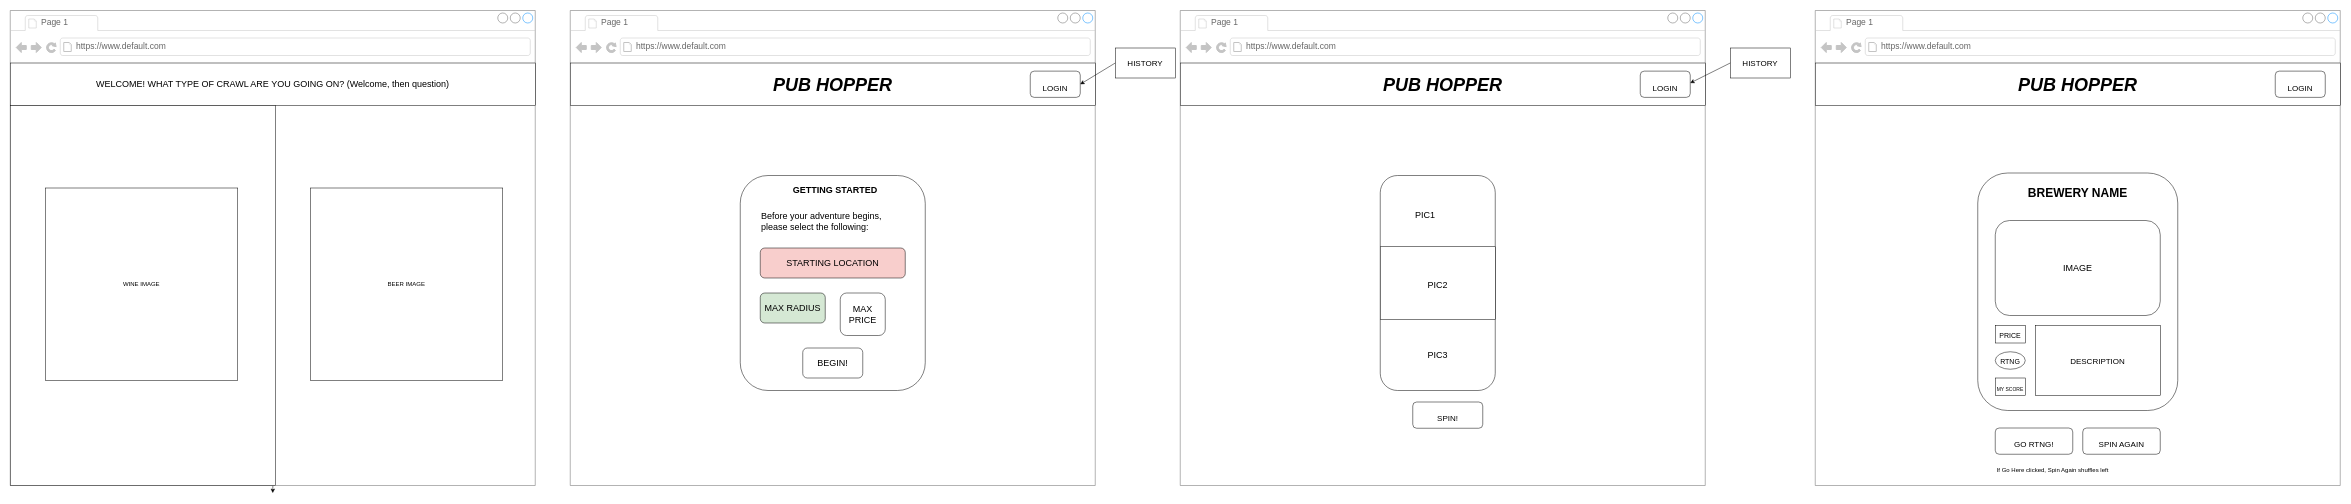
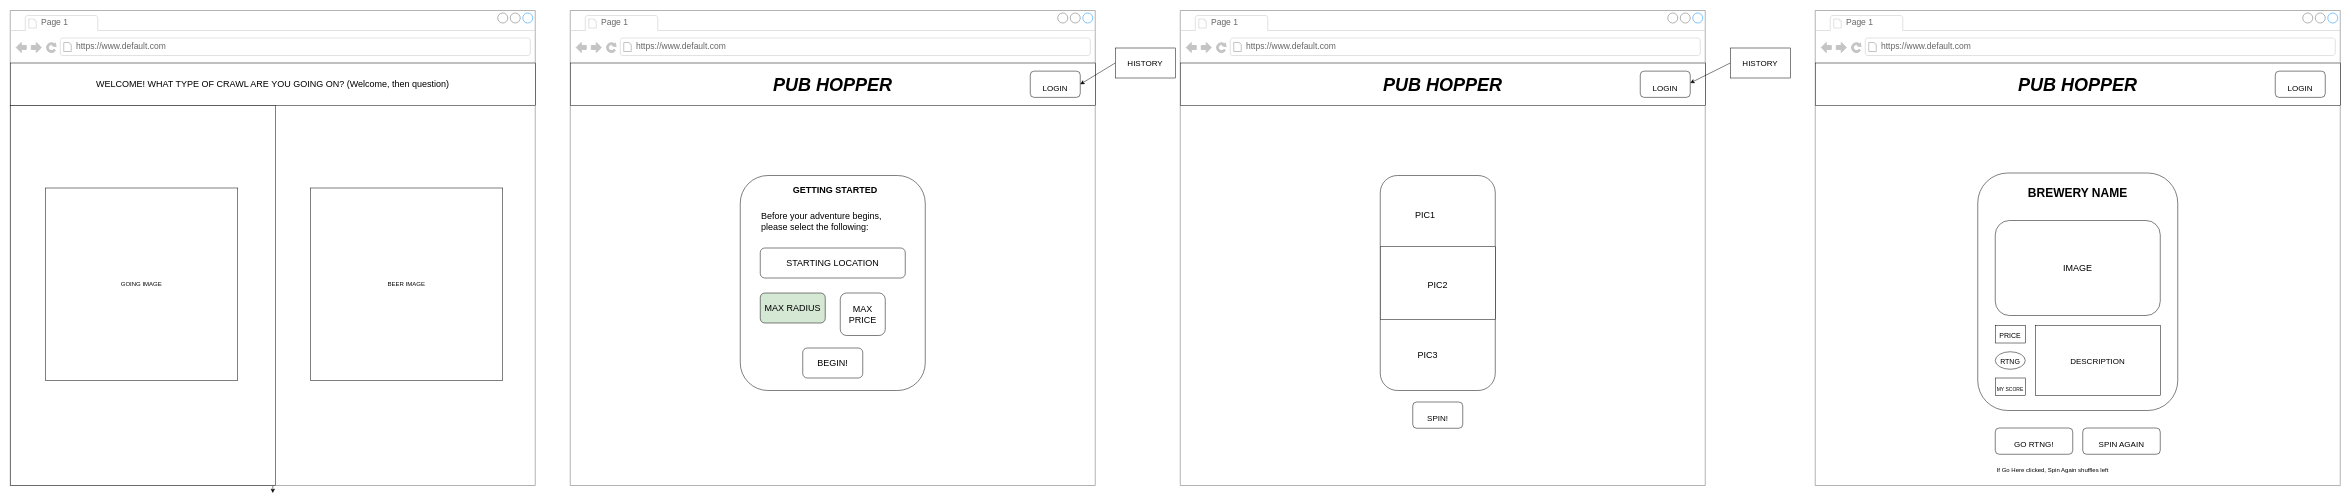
(833, 263) -> (833, 263)
(142, 284) -> (142, 284)
(1438, 355) -> (1428, 355)
(1448, 415) -> (1438, 415)
